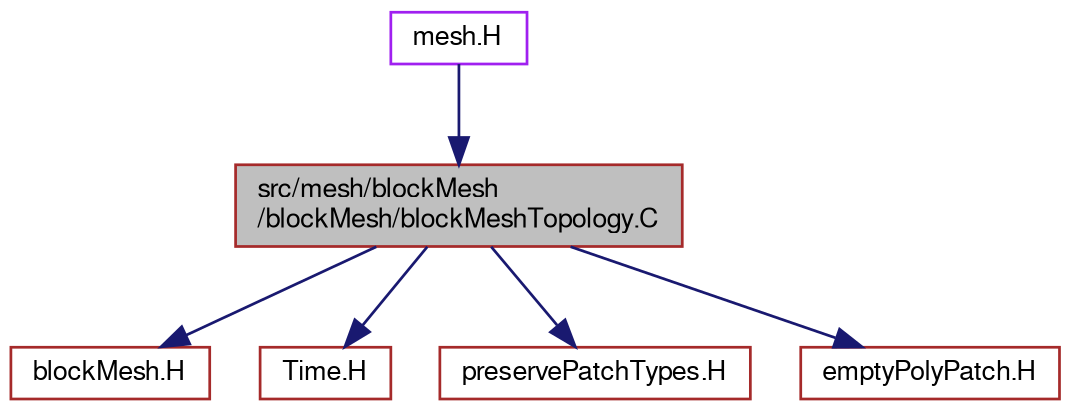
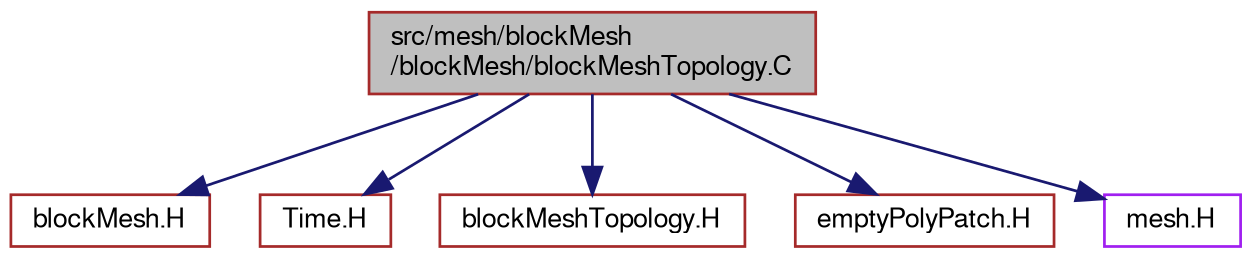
(459, 101) -> (903, 143)
(595, 373) -> (592, 221)
